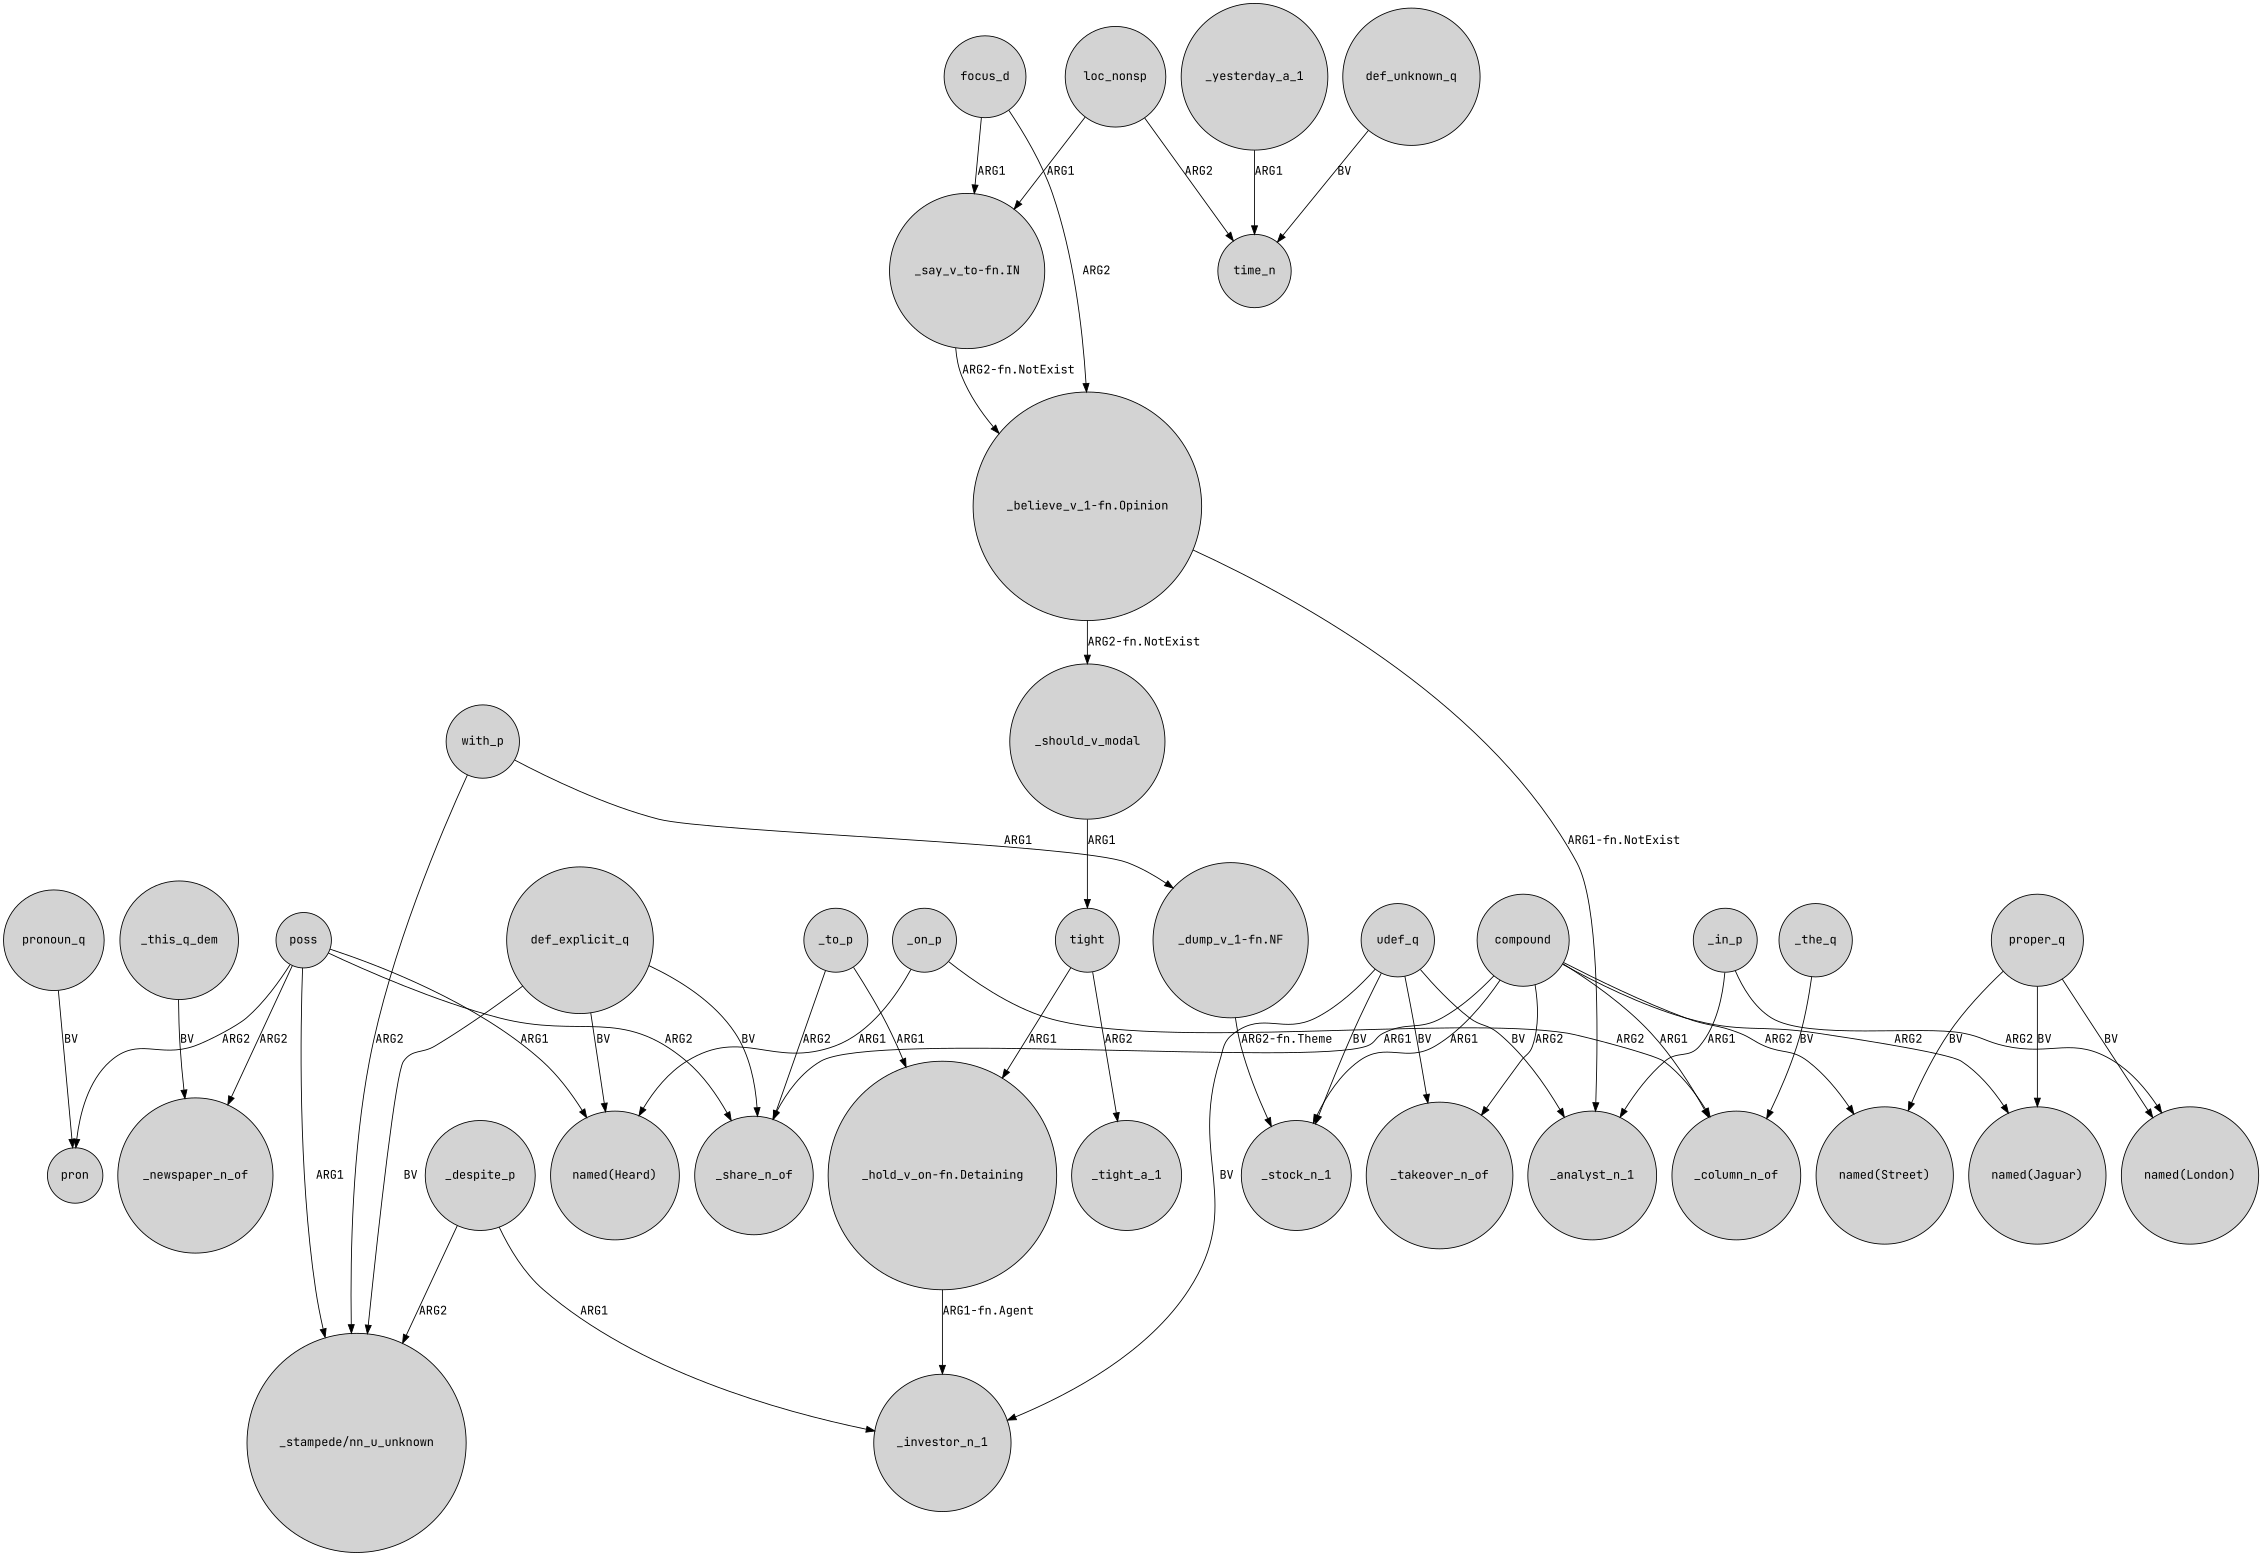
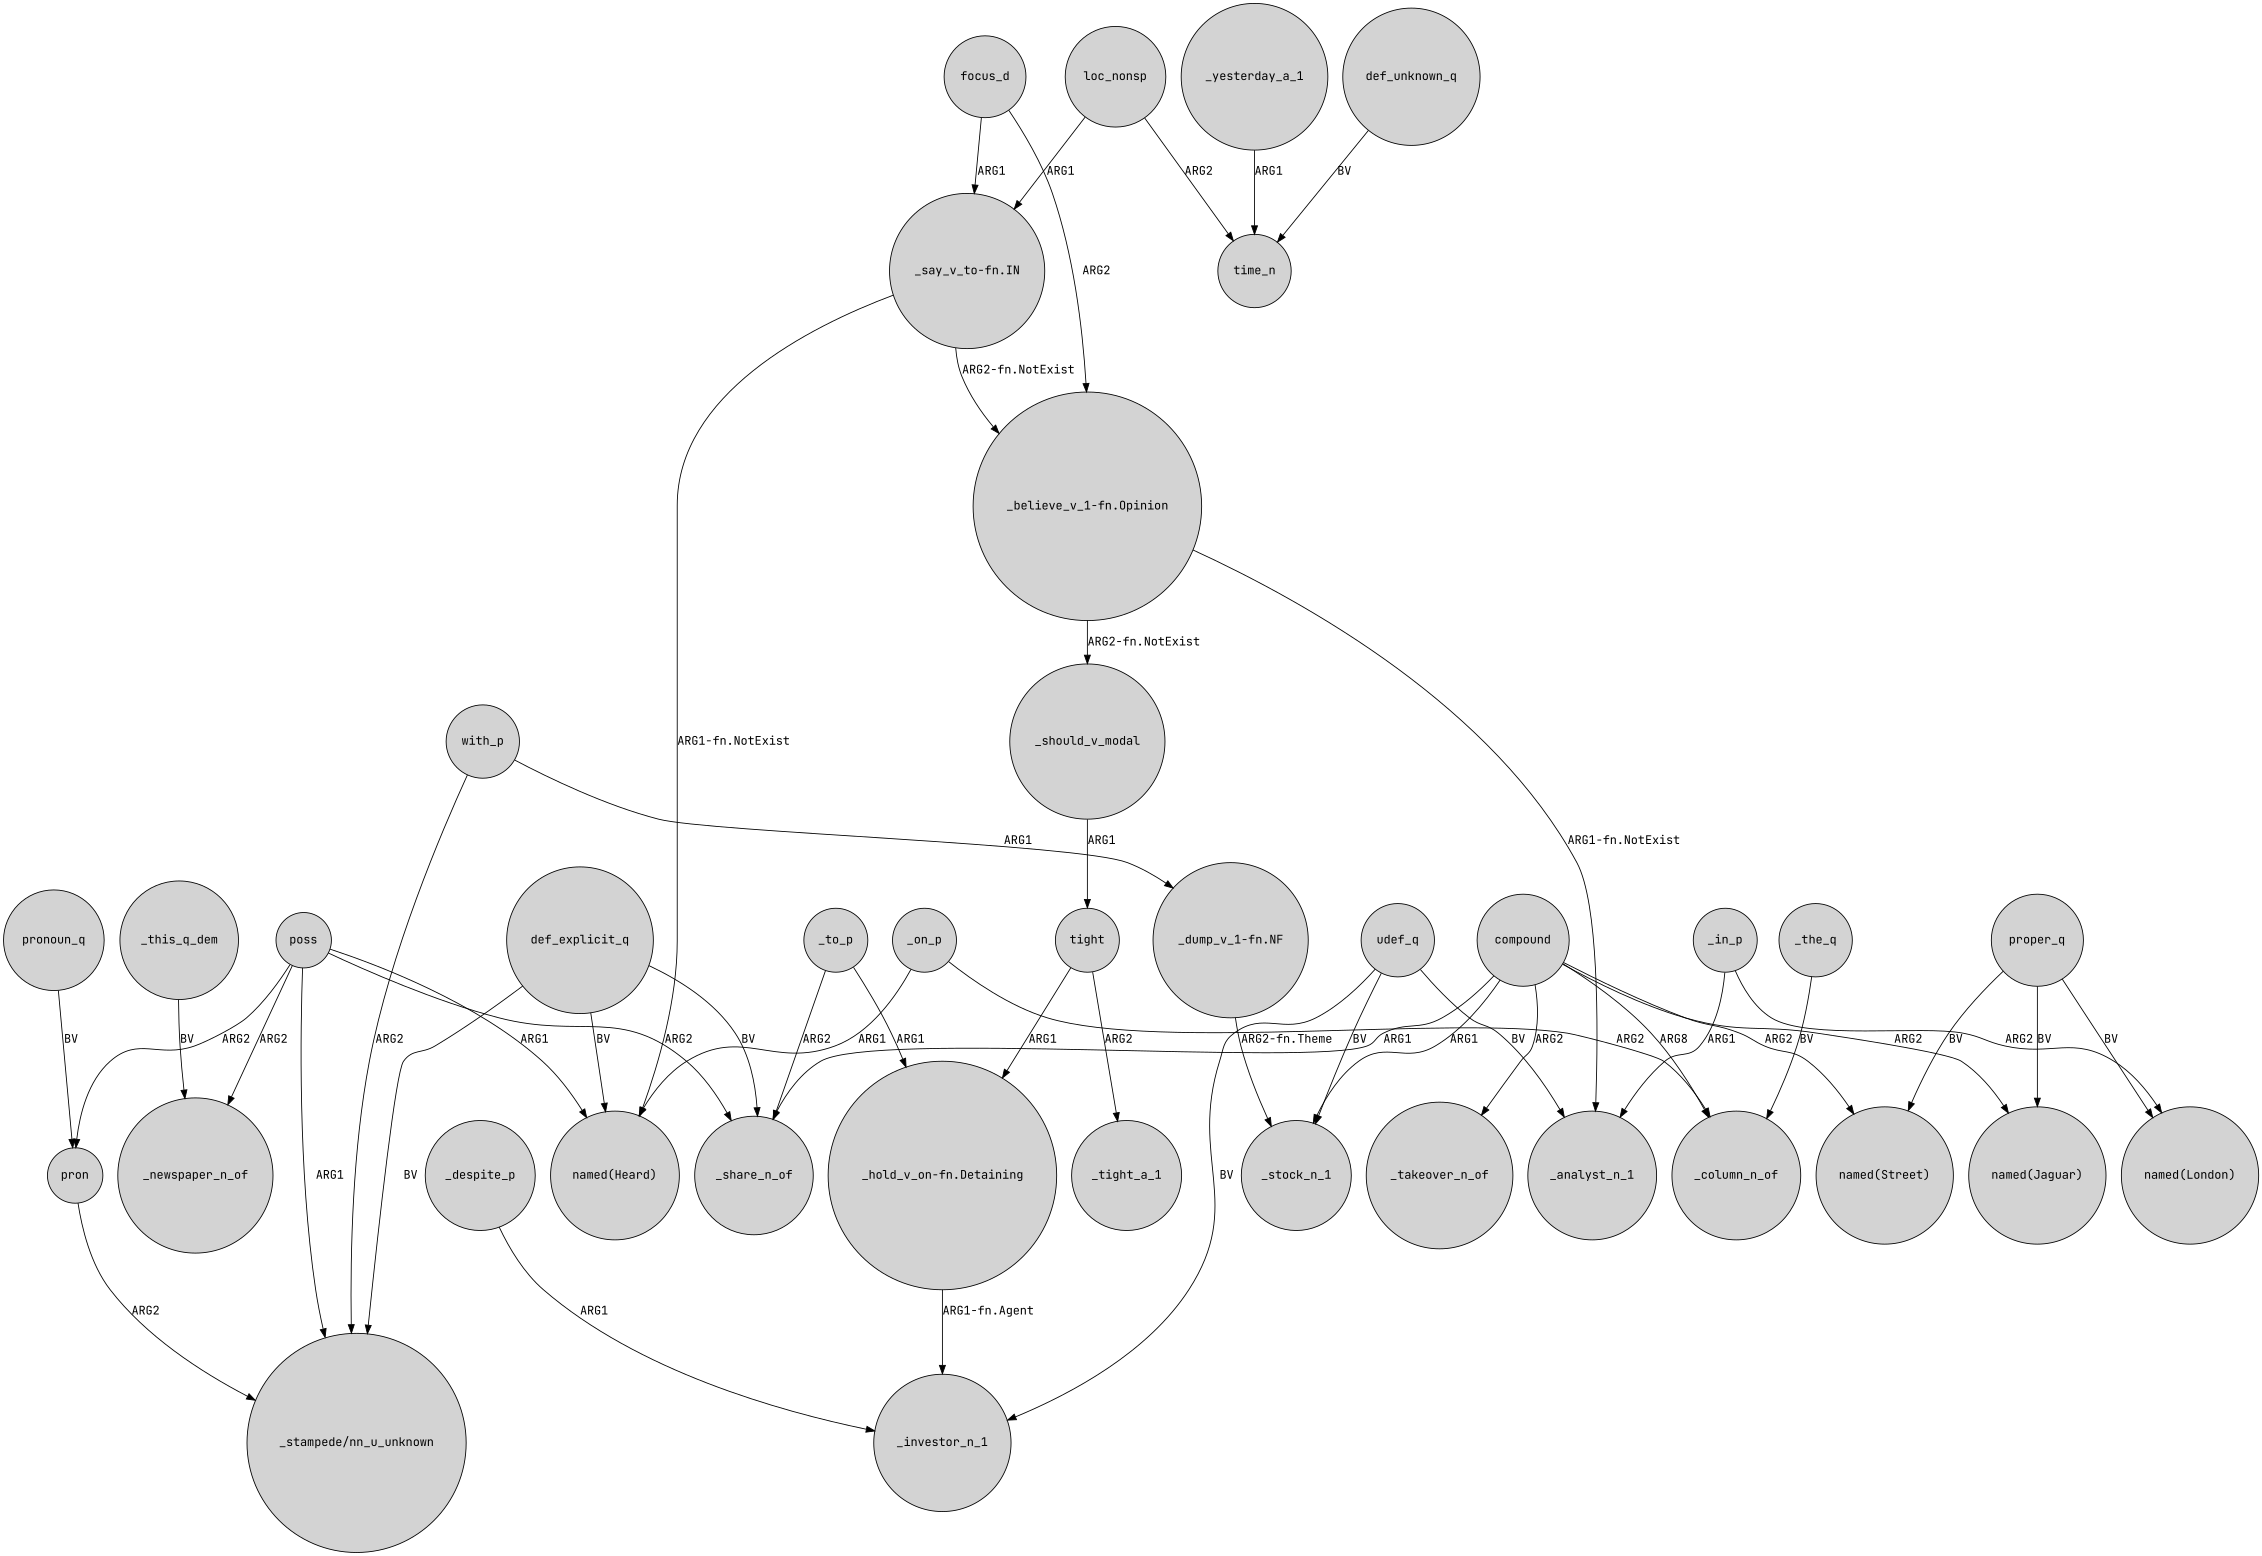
none -> (677, 649)
(1416, 1035) -> none
(1674, 1040) -> (1674, 1040)
(432, 1281) -> (138, 1320)
